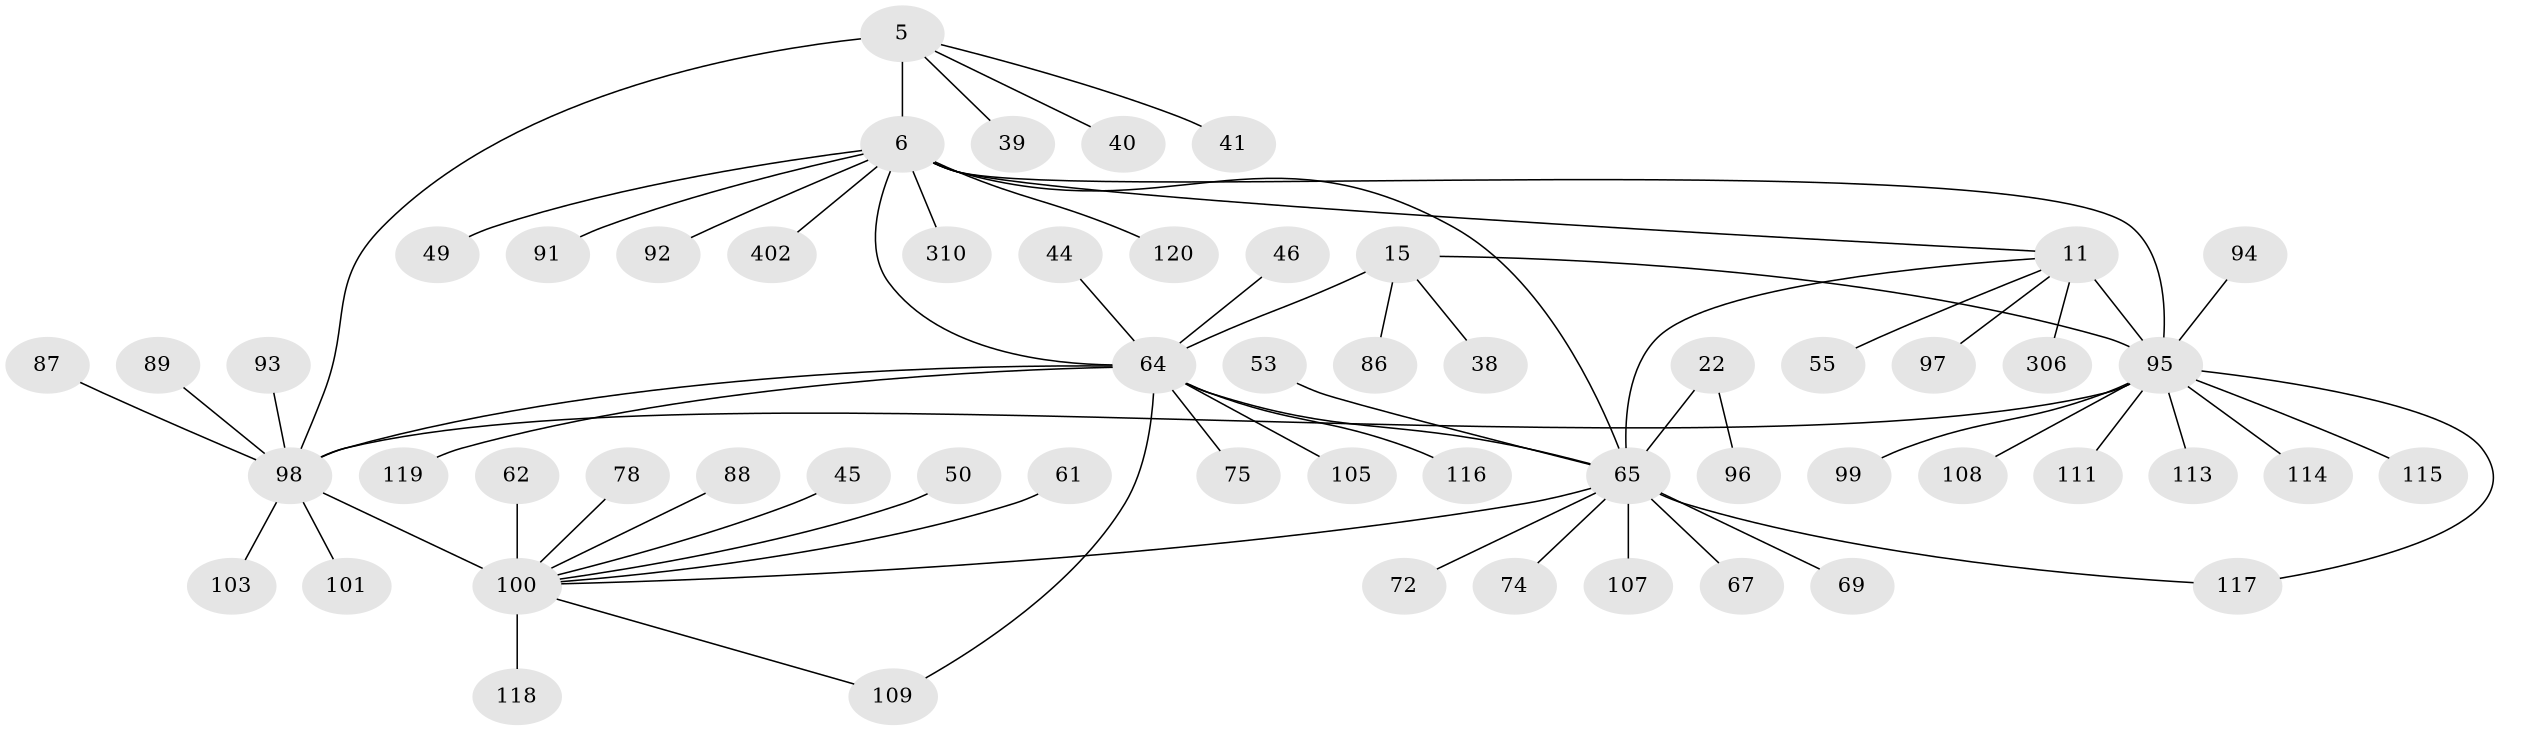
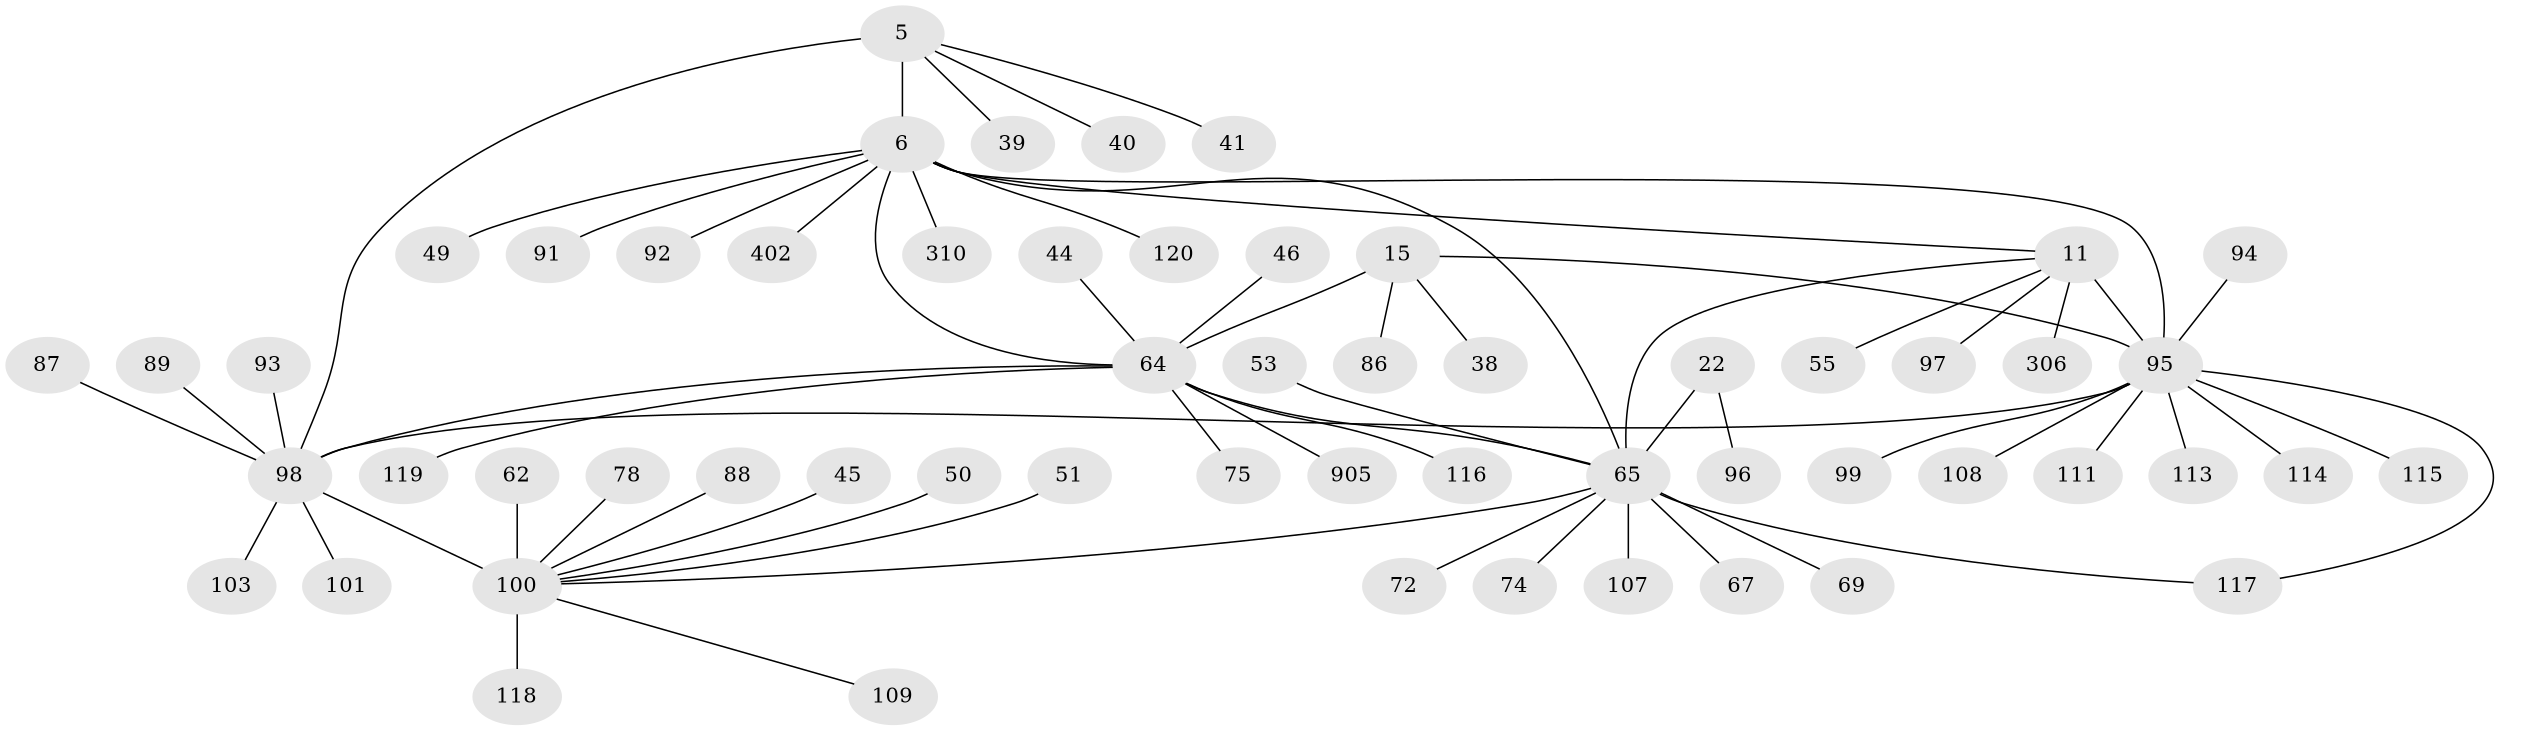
(1070, 476) -> (1070, 476)
(1352, 476) -> (1352, 476)
(1071, 570) -> none
